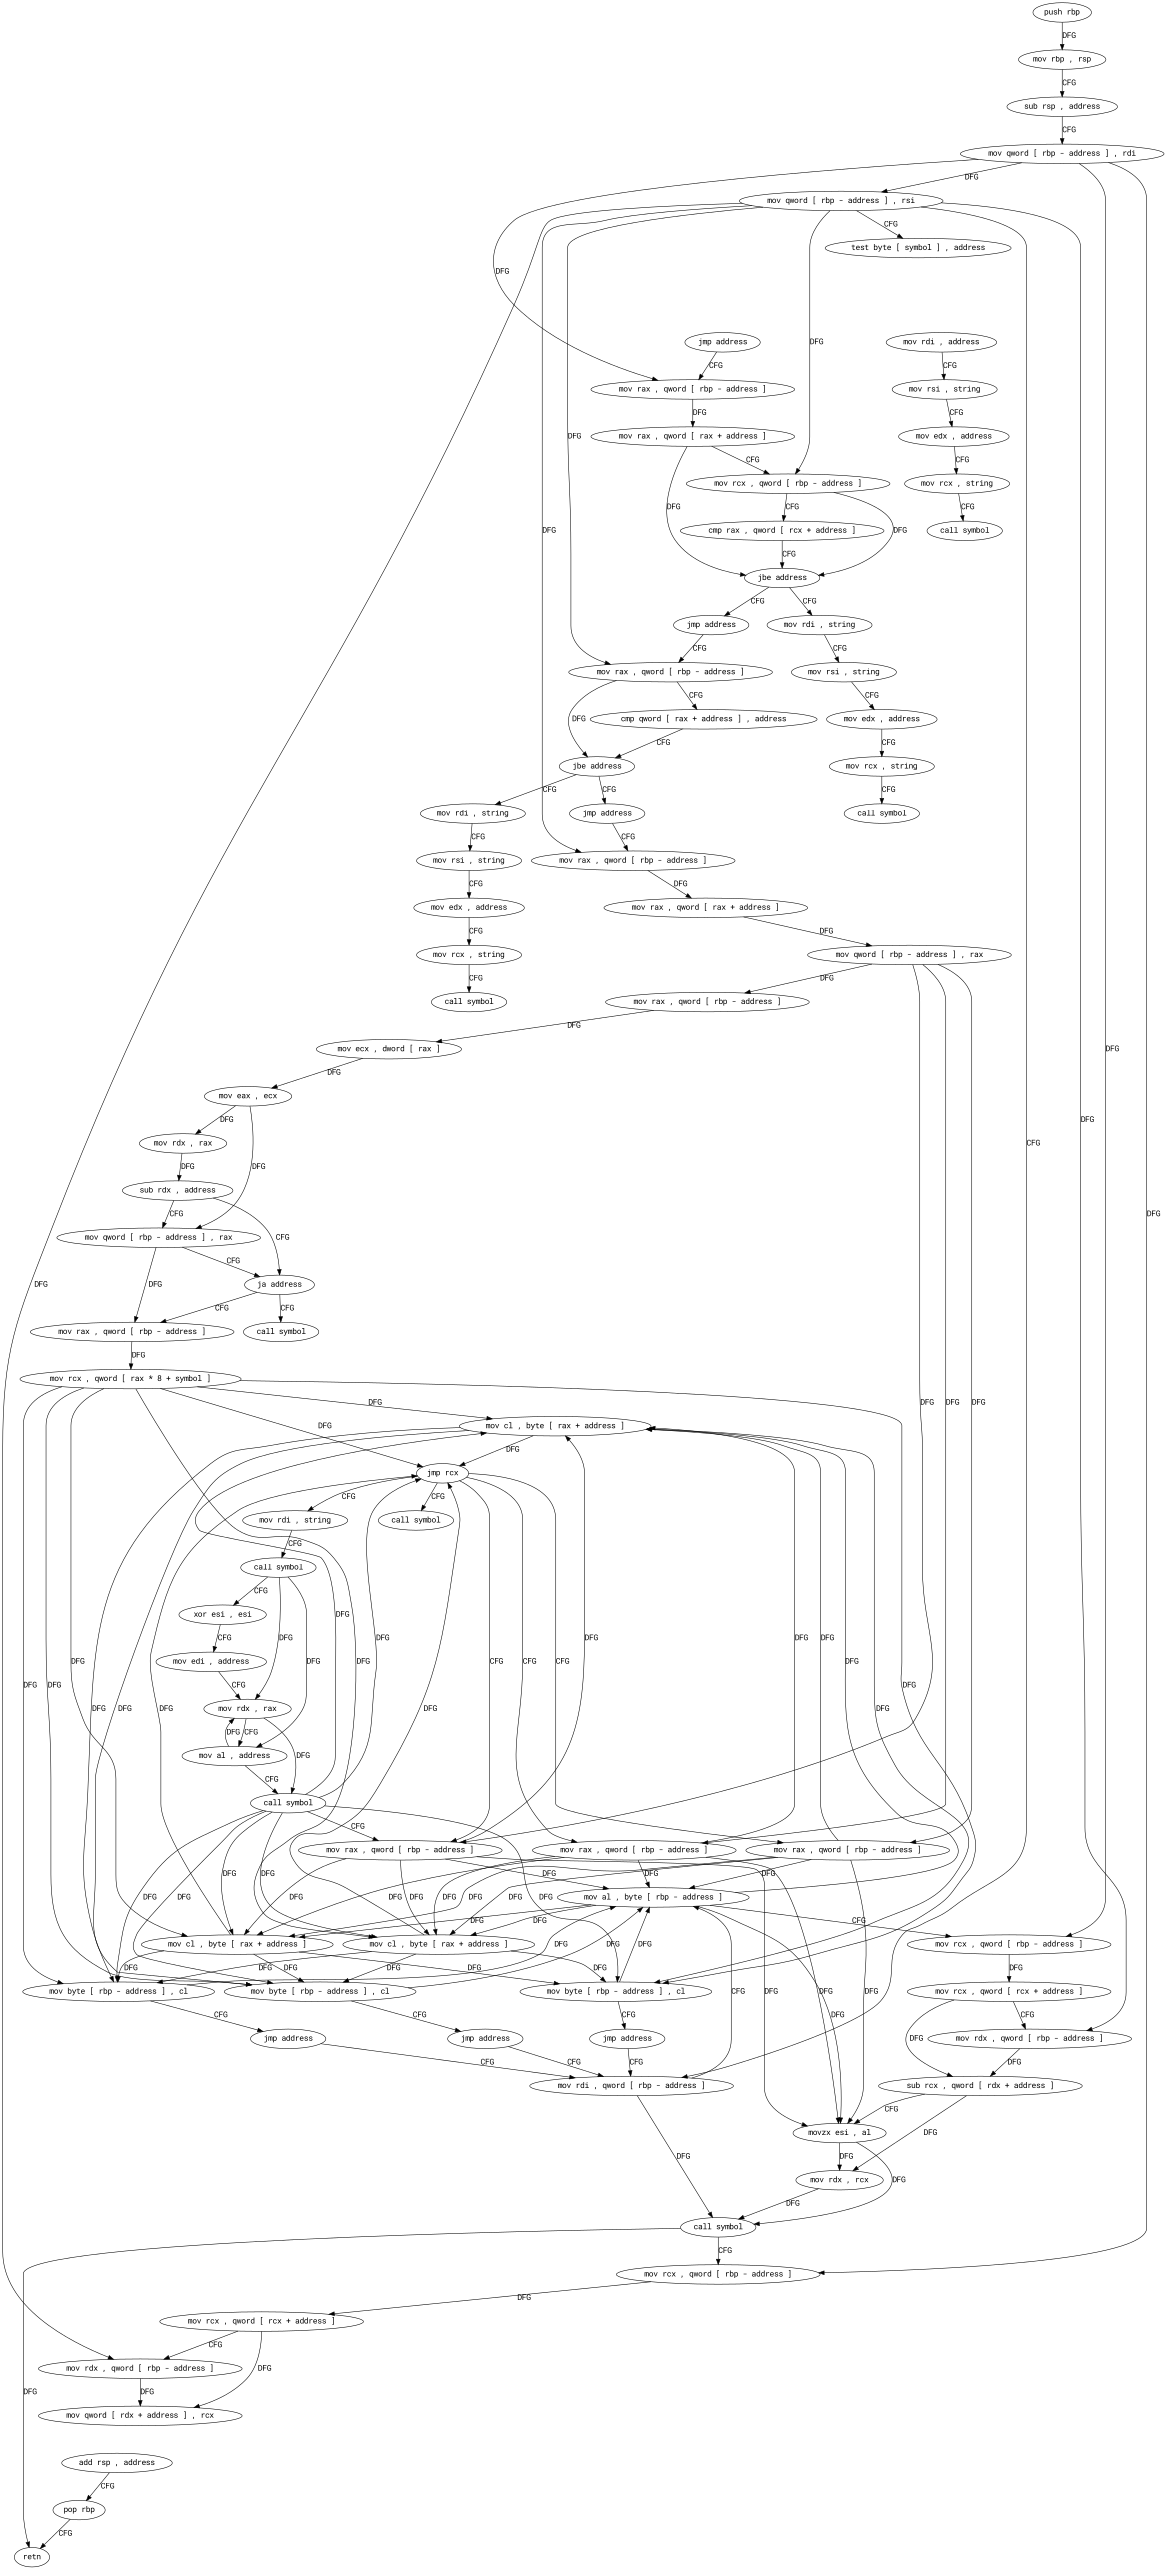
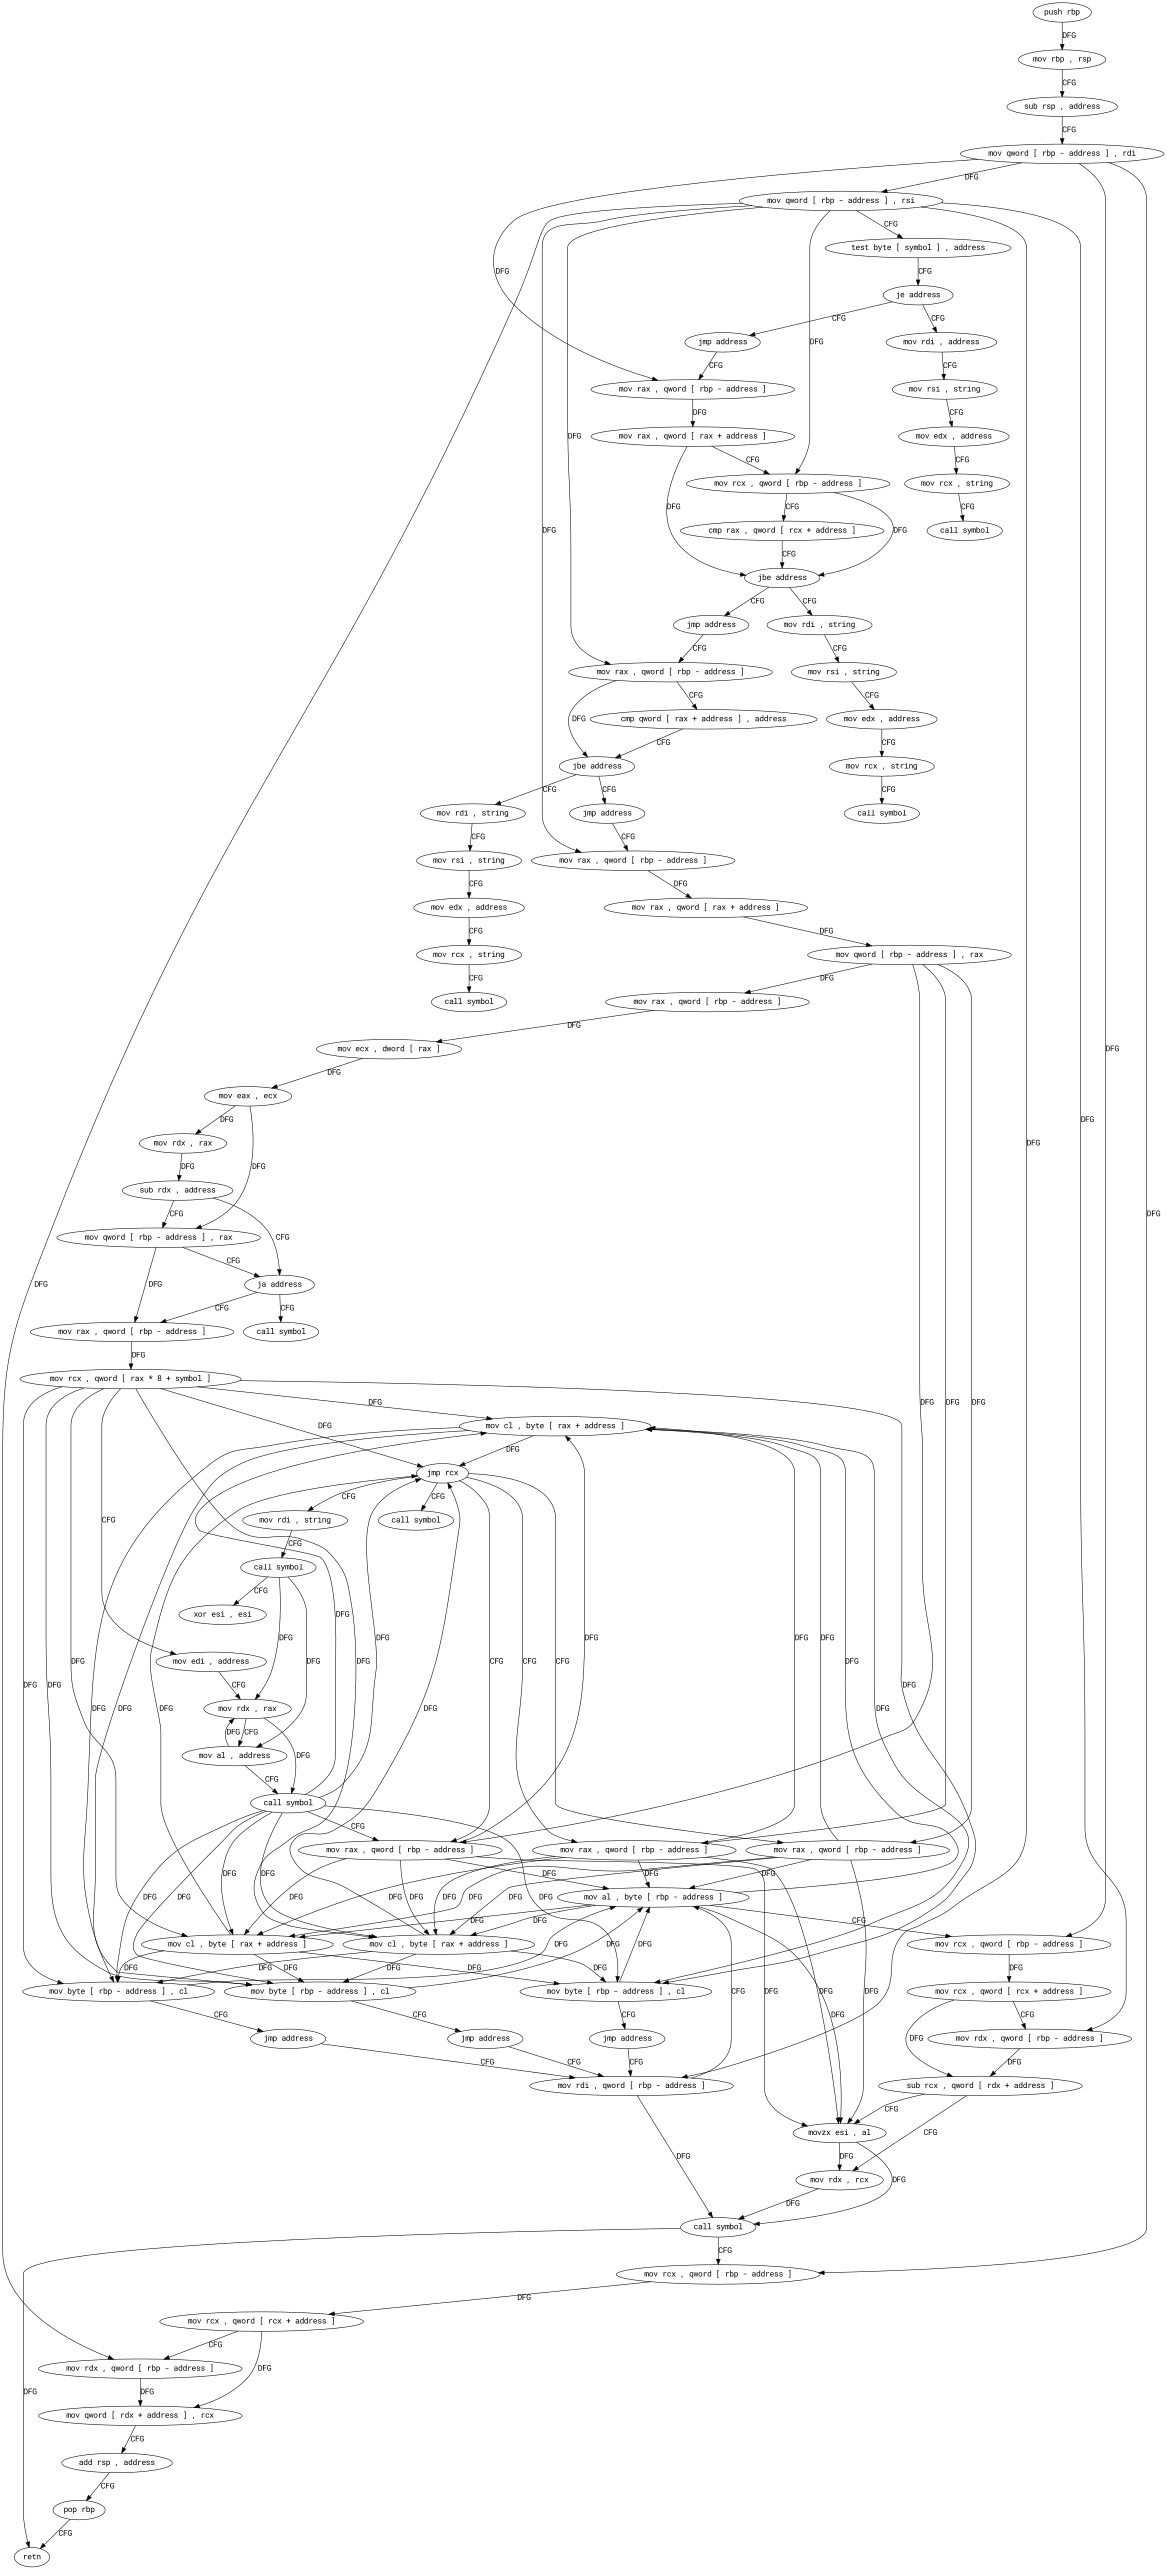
none -> (918, 295)
(1033, 1143) -> (1033, 1143)
(218, 1636) -> (102, 1537)
(930, 2133) -> (930, 2133)
none -> (130, 2437)
